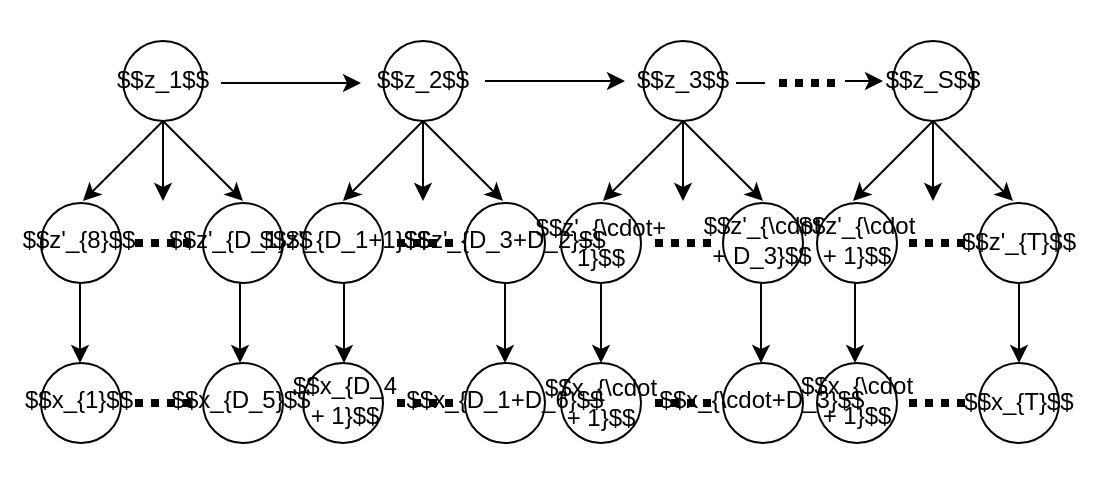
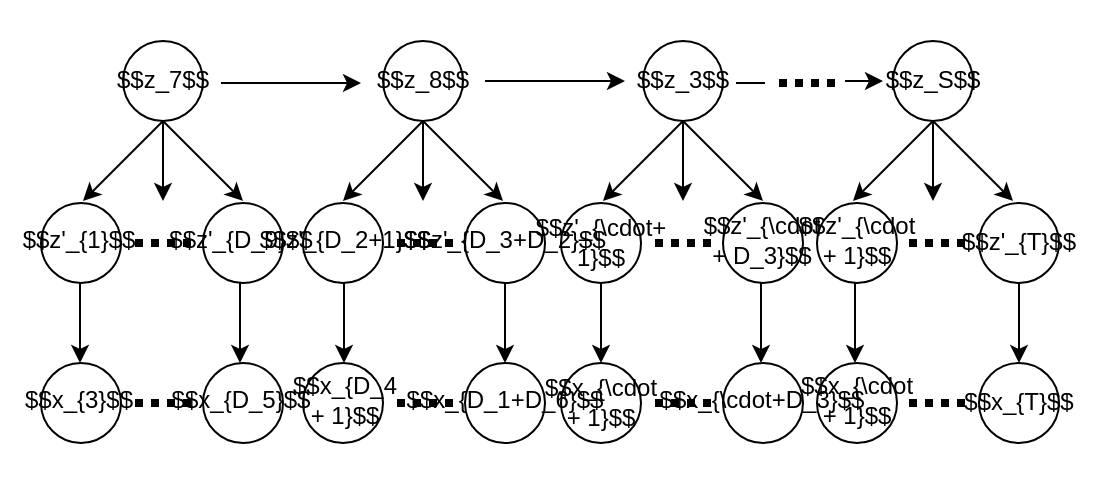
(164, 81) -> (164, 81)
(424, 81) -> (424, 81)
(80, 241) -> (80, 241)
(242, 241) -> (242, 241)
(346, 241) -> (346, 241)
(80, 401) -> (80, 401)
